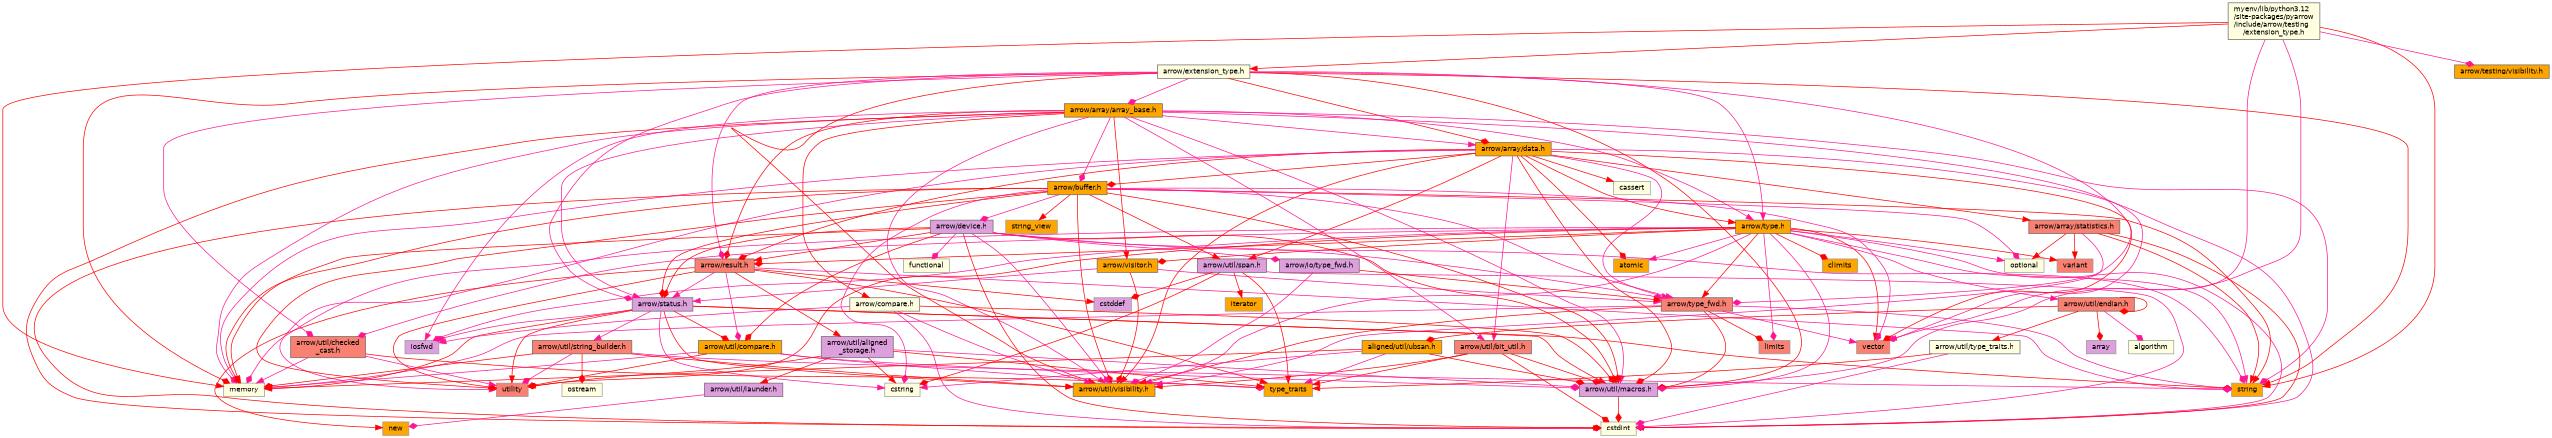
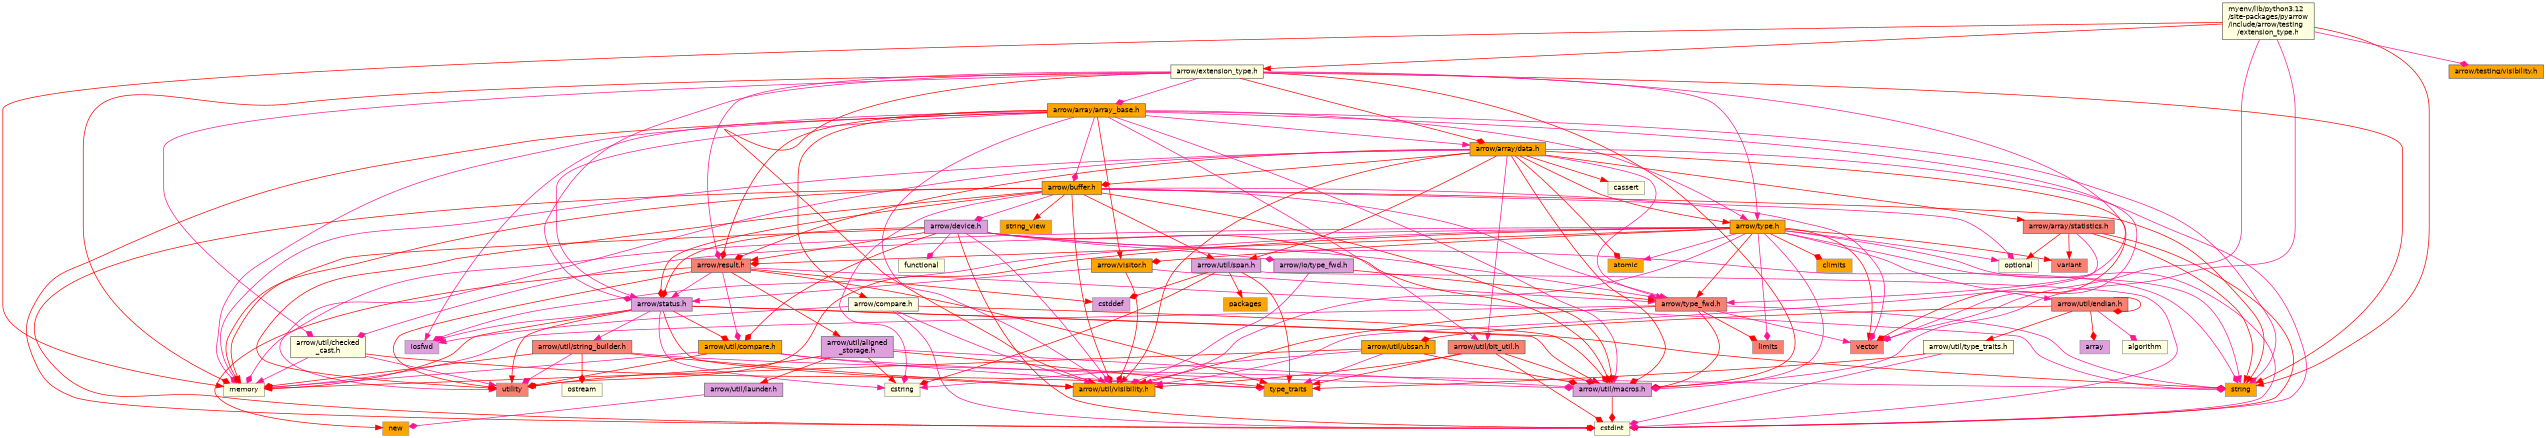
(1912, 124) -> (1916, 127)
(1244, 304) -> (1245, 304)
(328, 347) -> (328, 347)
(1402, 347) -> (1398, 347)
